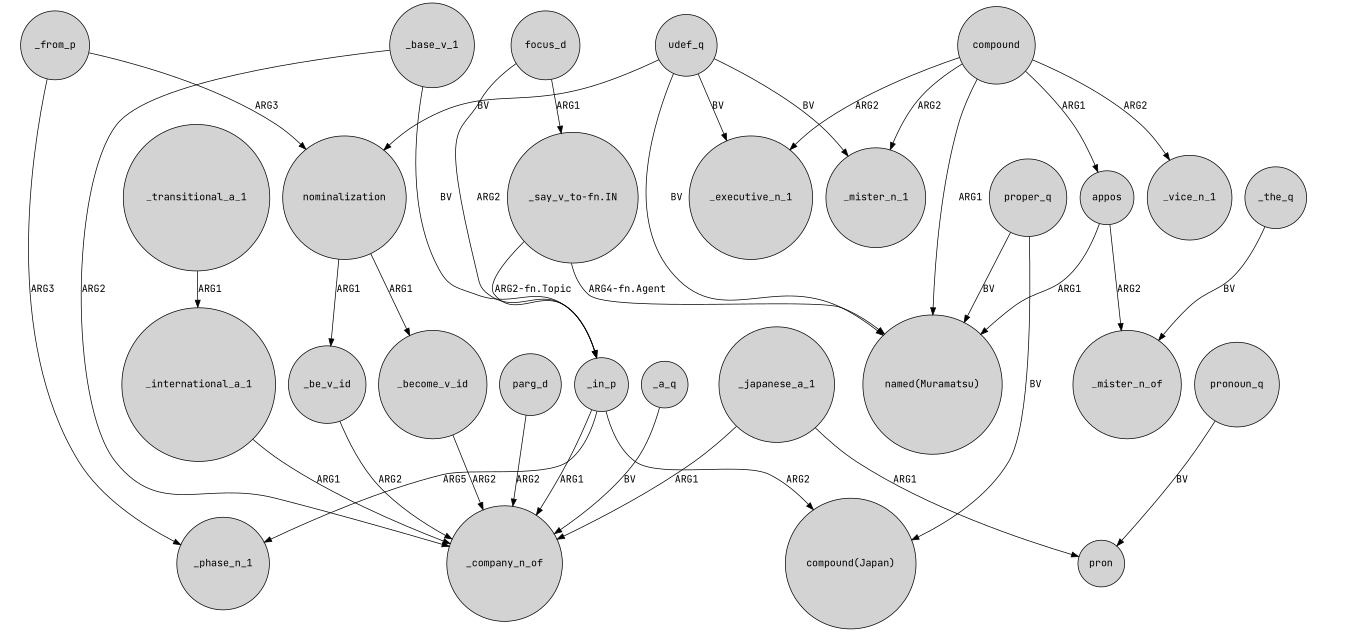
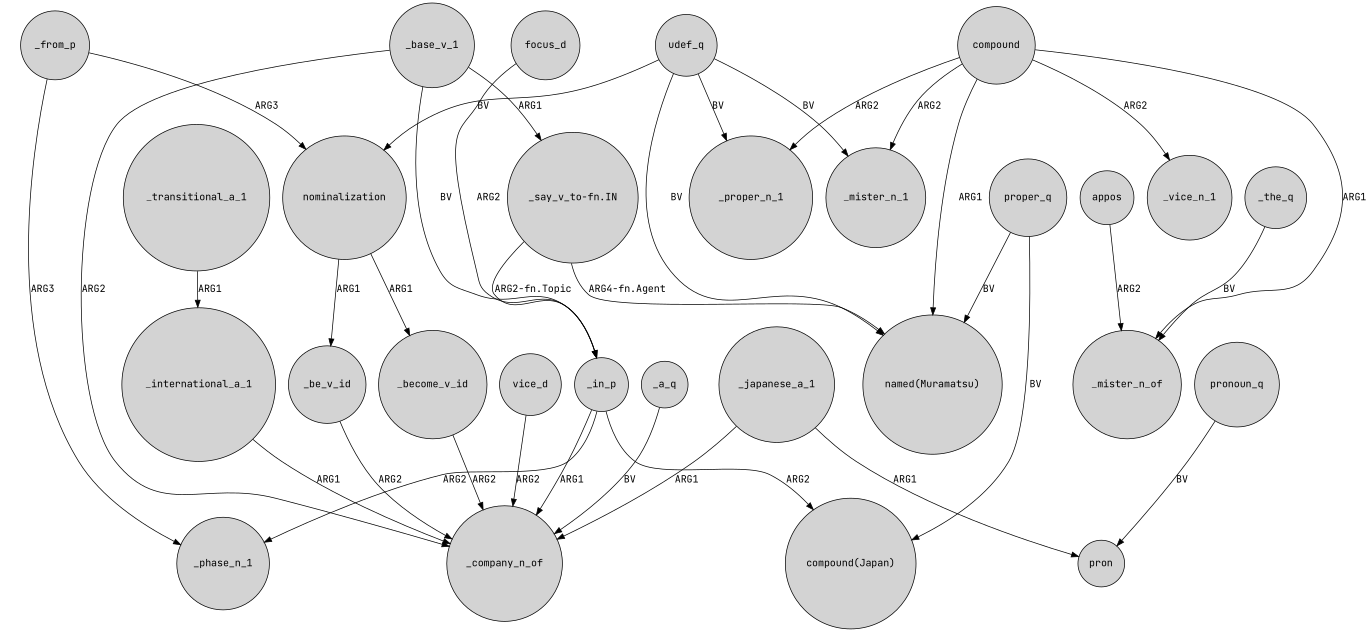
(556, 103) -> (503, 94)
(1066, 114) -> (1325, 141)
(751, 198) -> (751, 198)
(1053, 287) -> none
(530, 385) -> (530, 385)
(455, 480) -> (455, 480)
